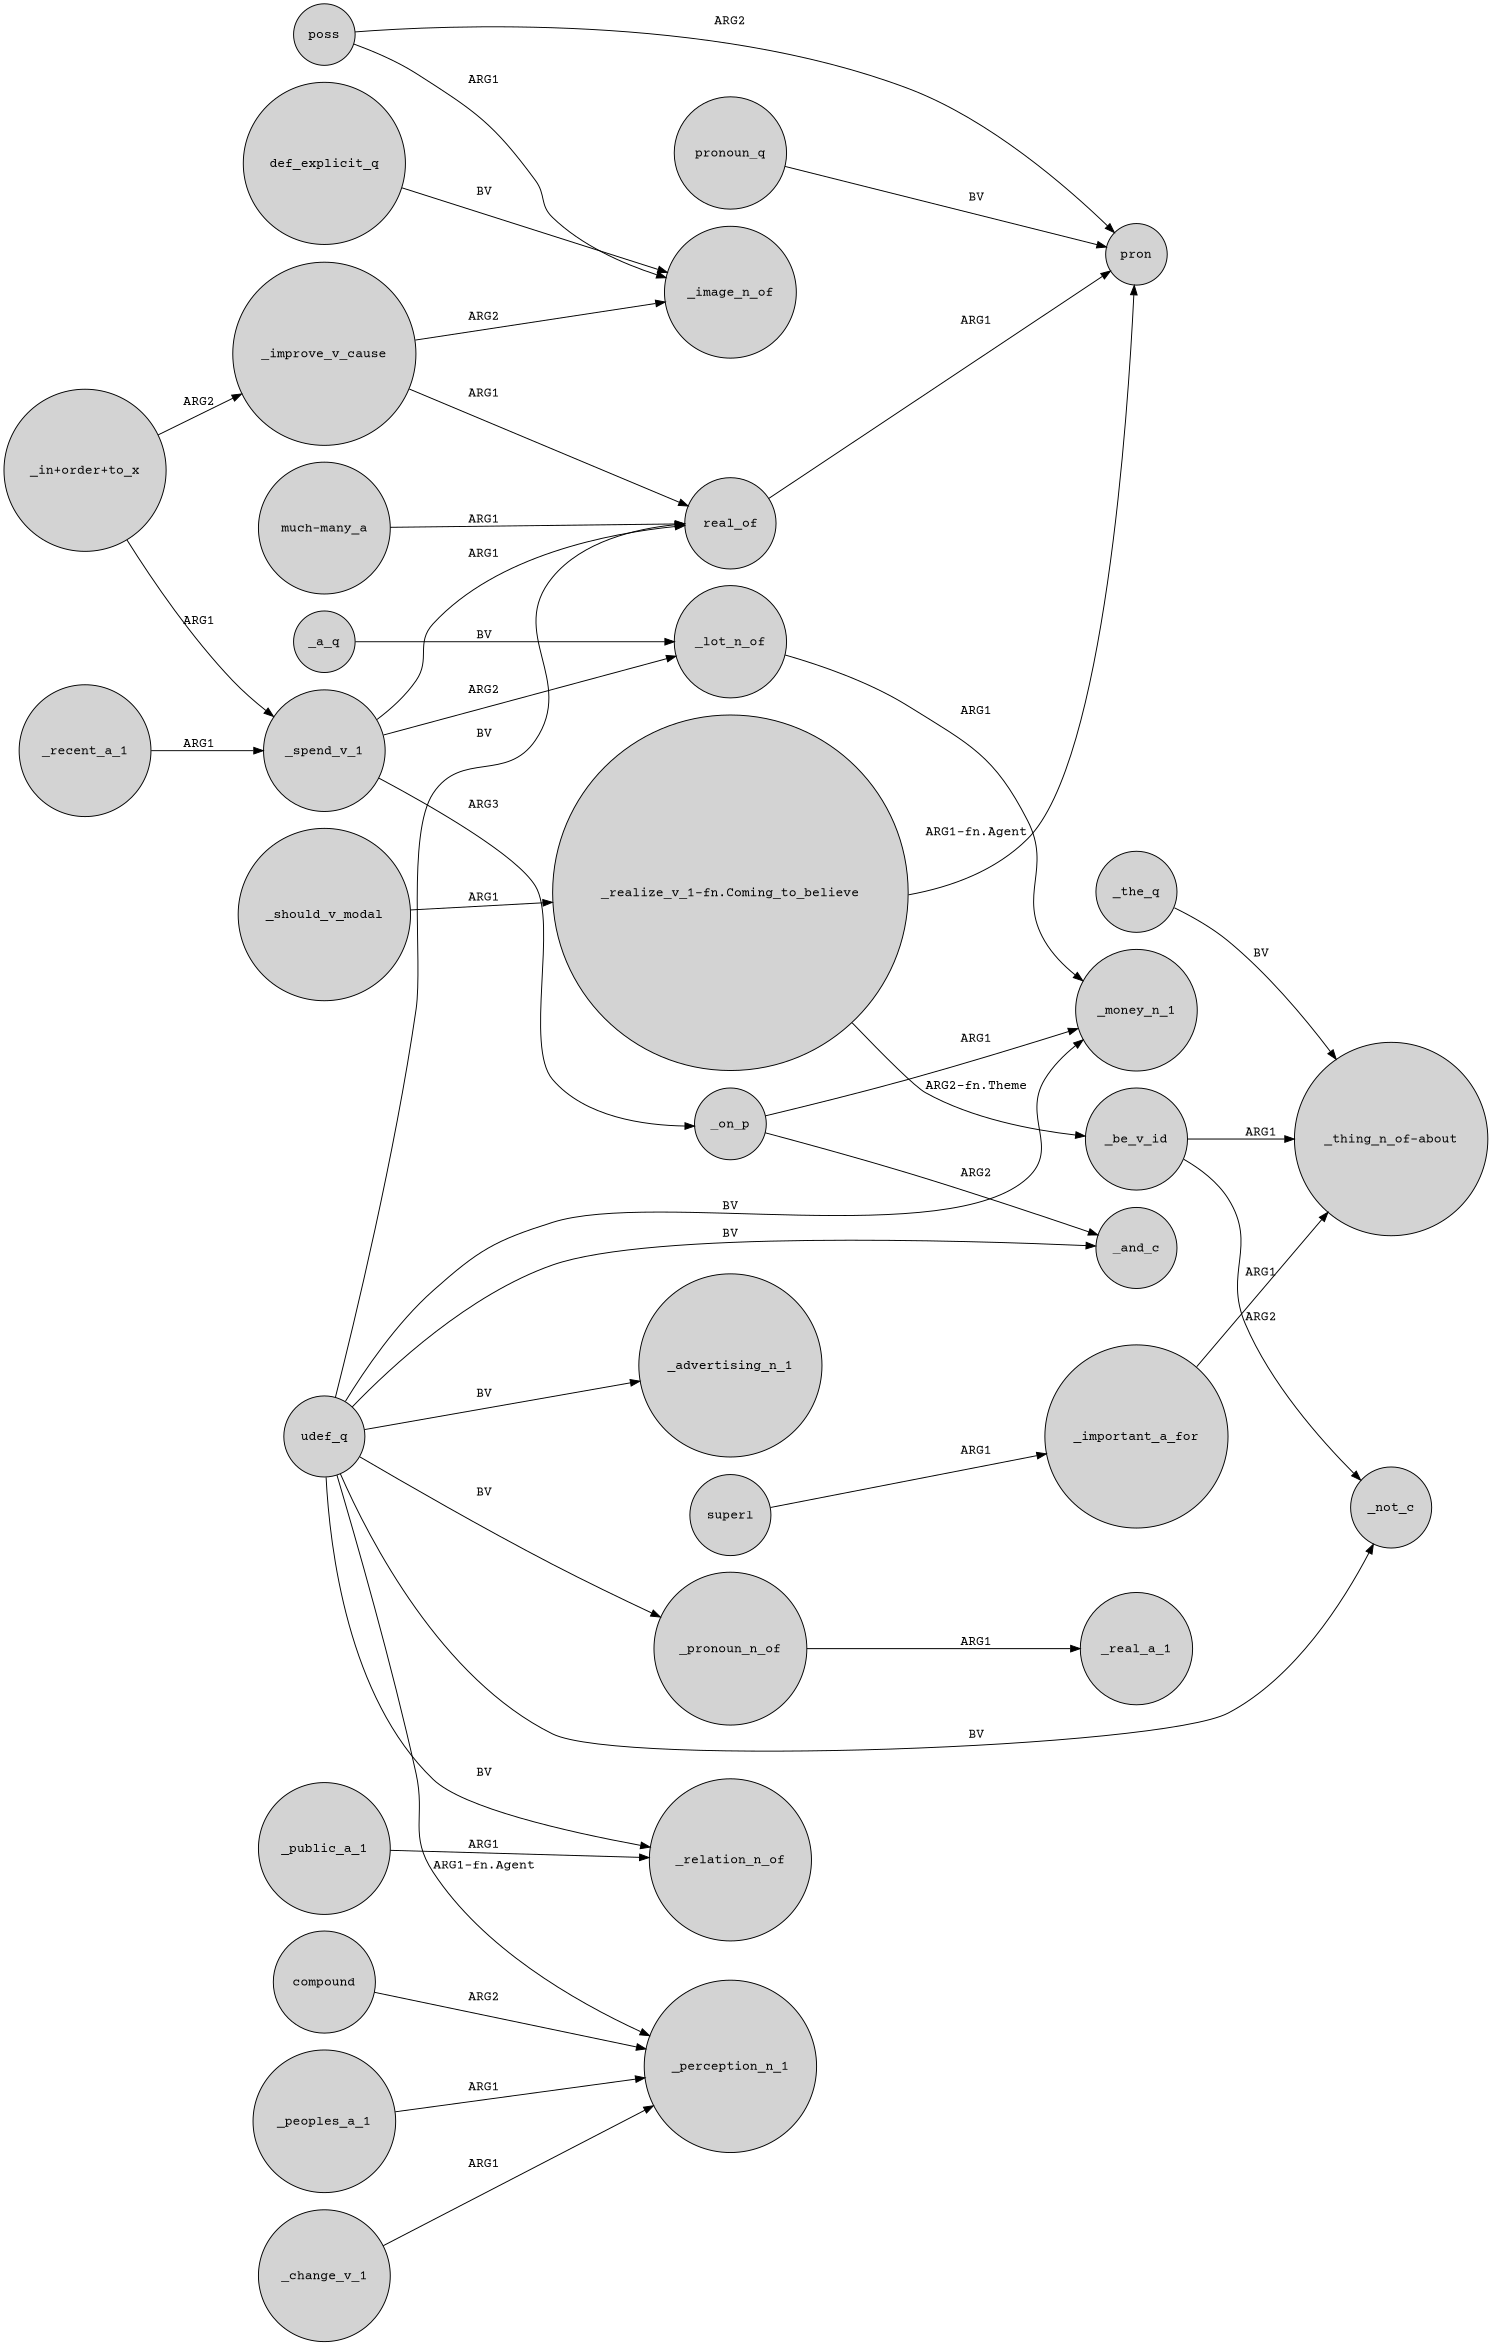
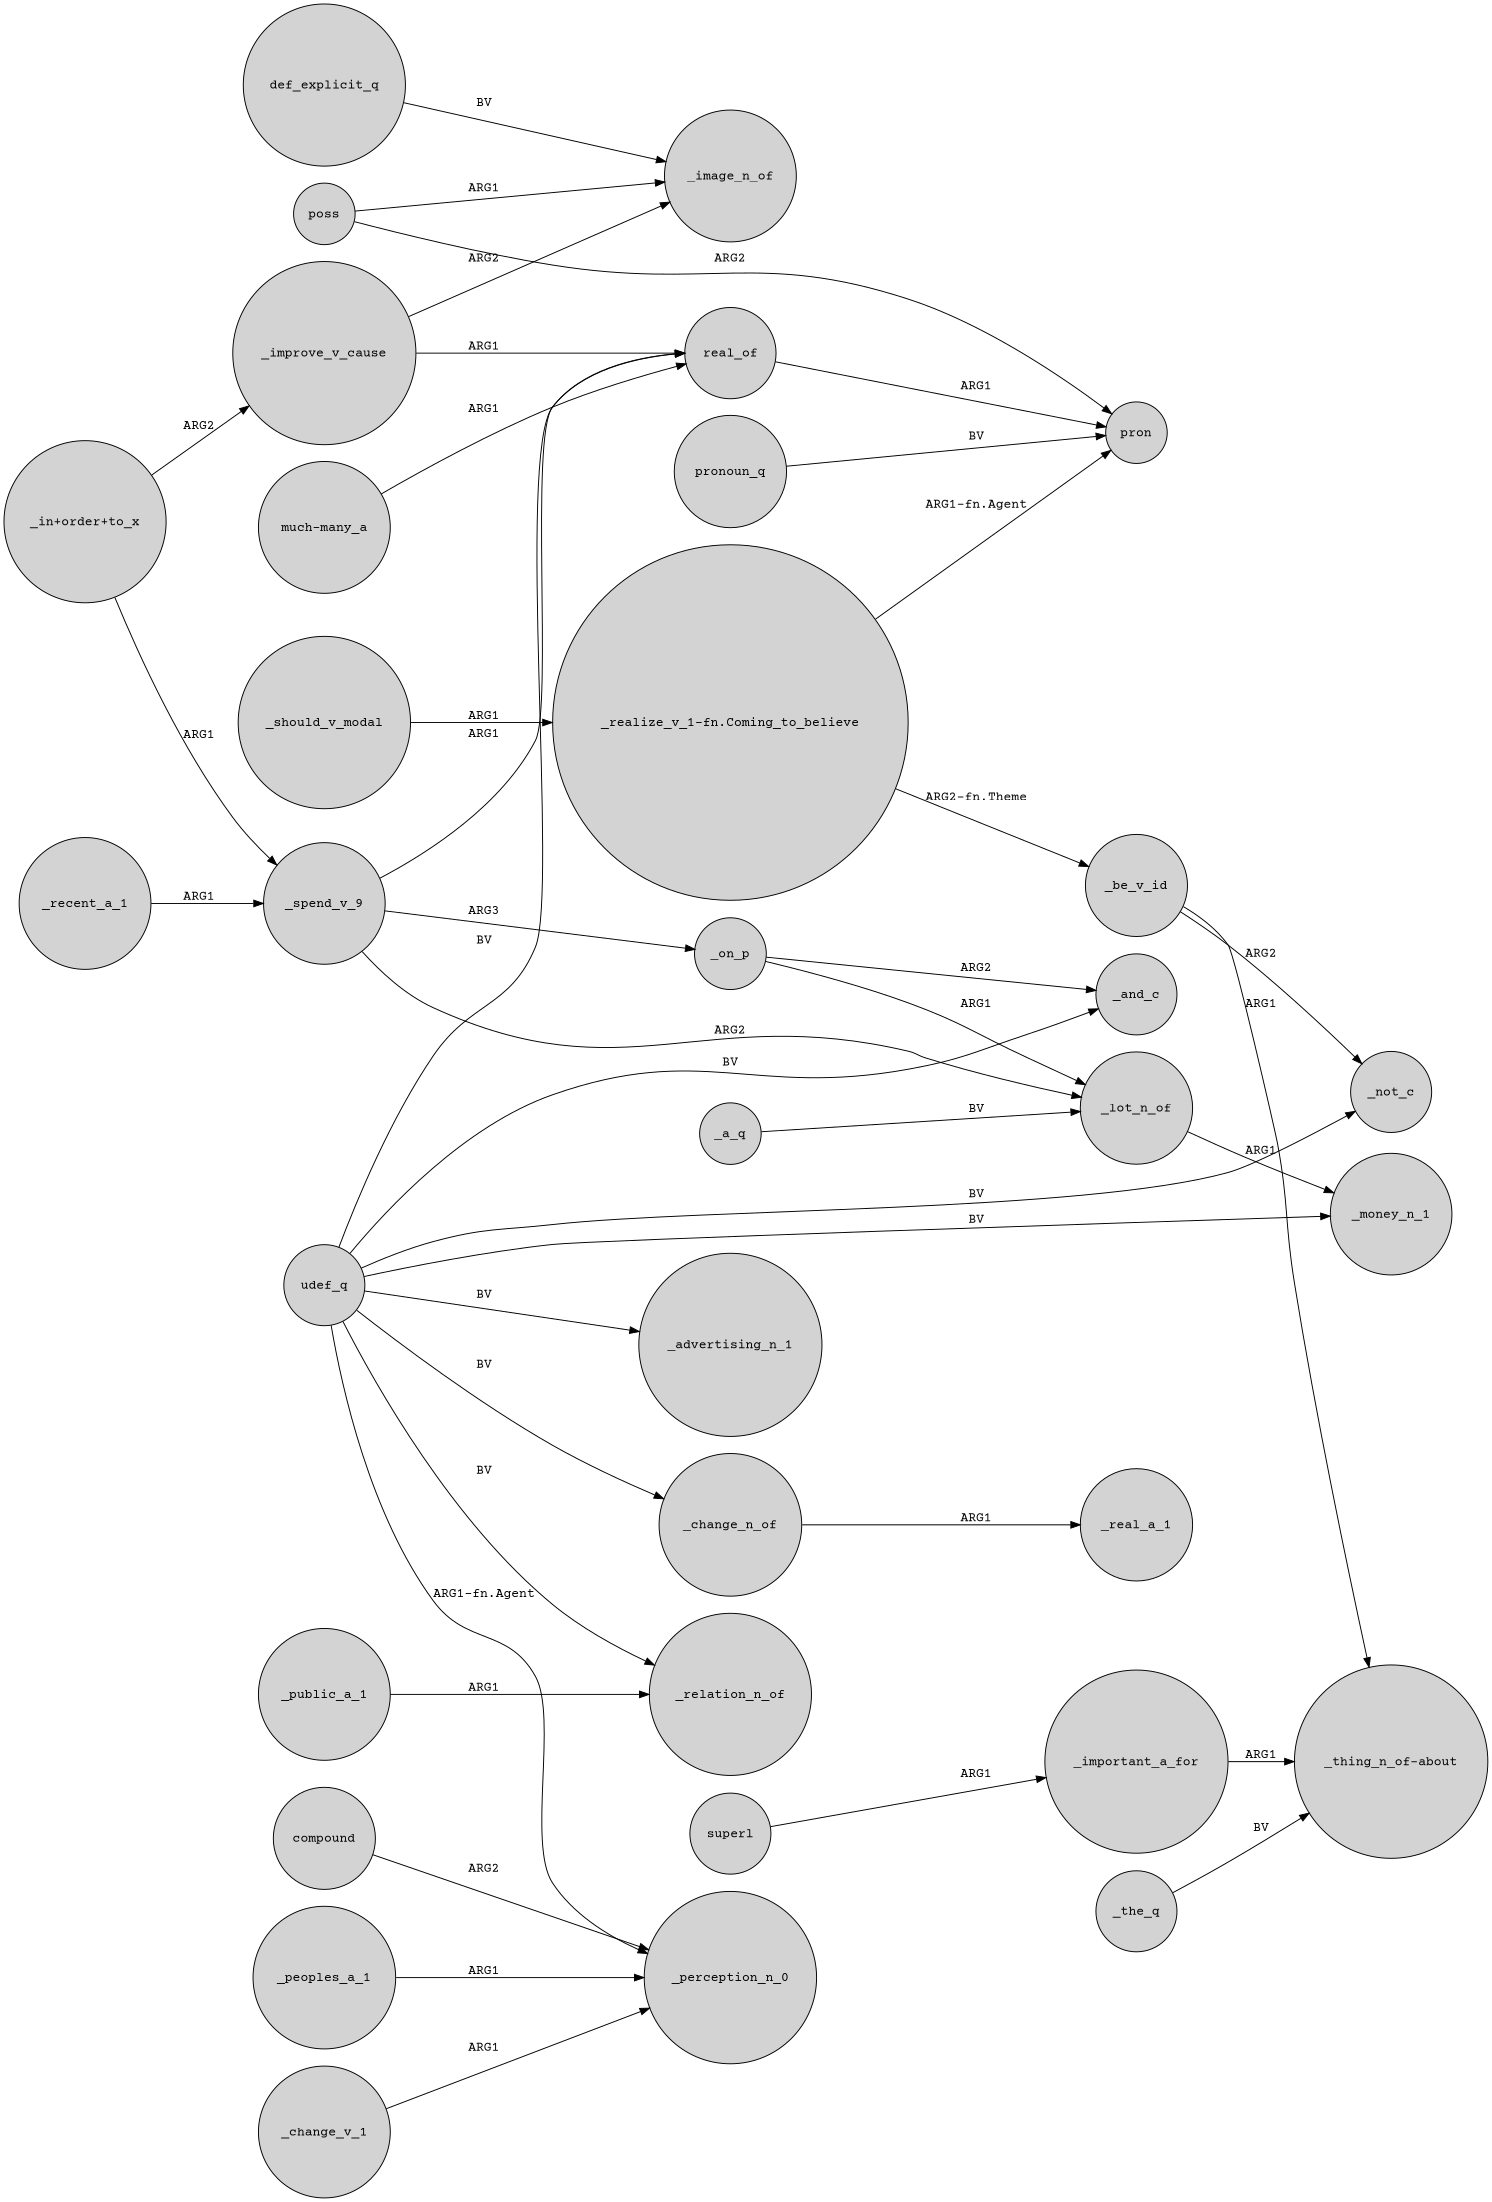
(324, 751) -> (324, 903)
(918, 1077) -> (925, 1009)
(730, 1649) -> (730, 1525)
(730, 2066) -> (730, 1978)
